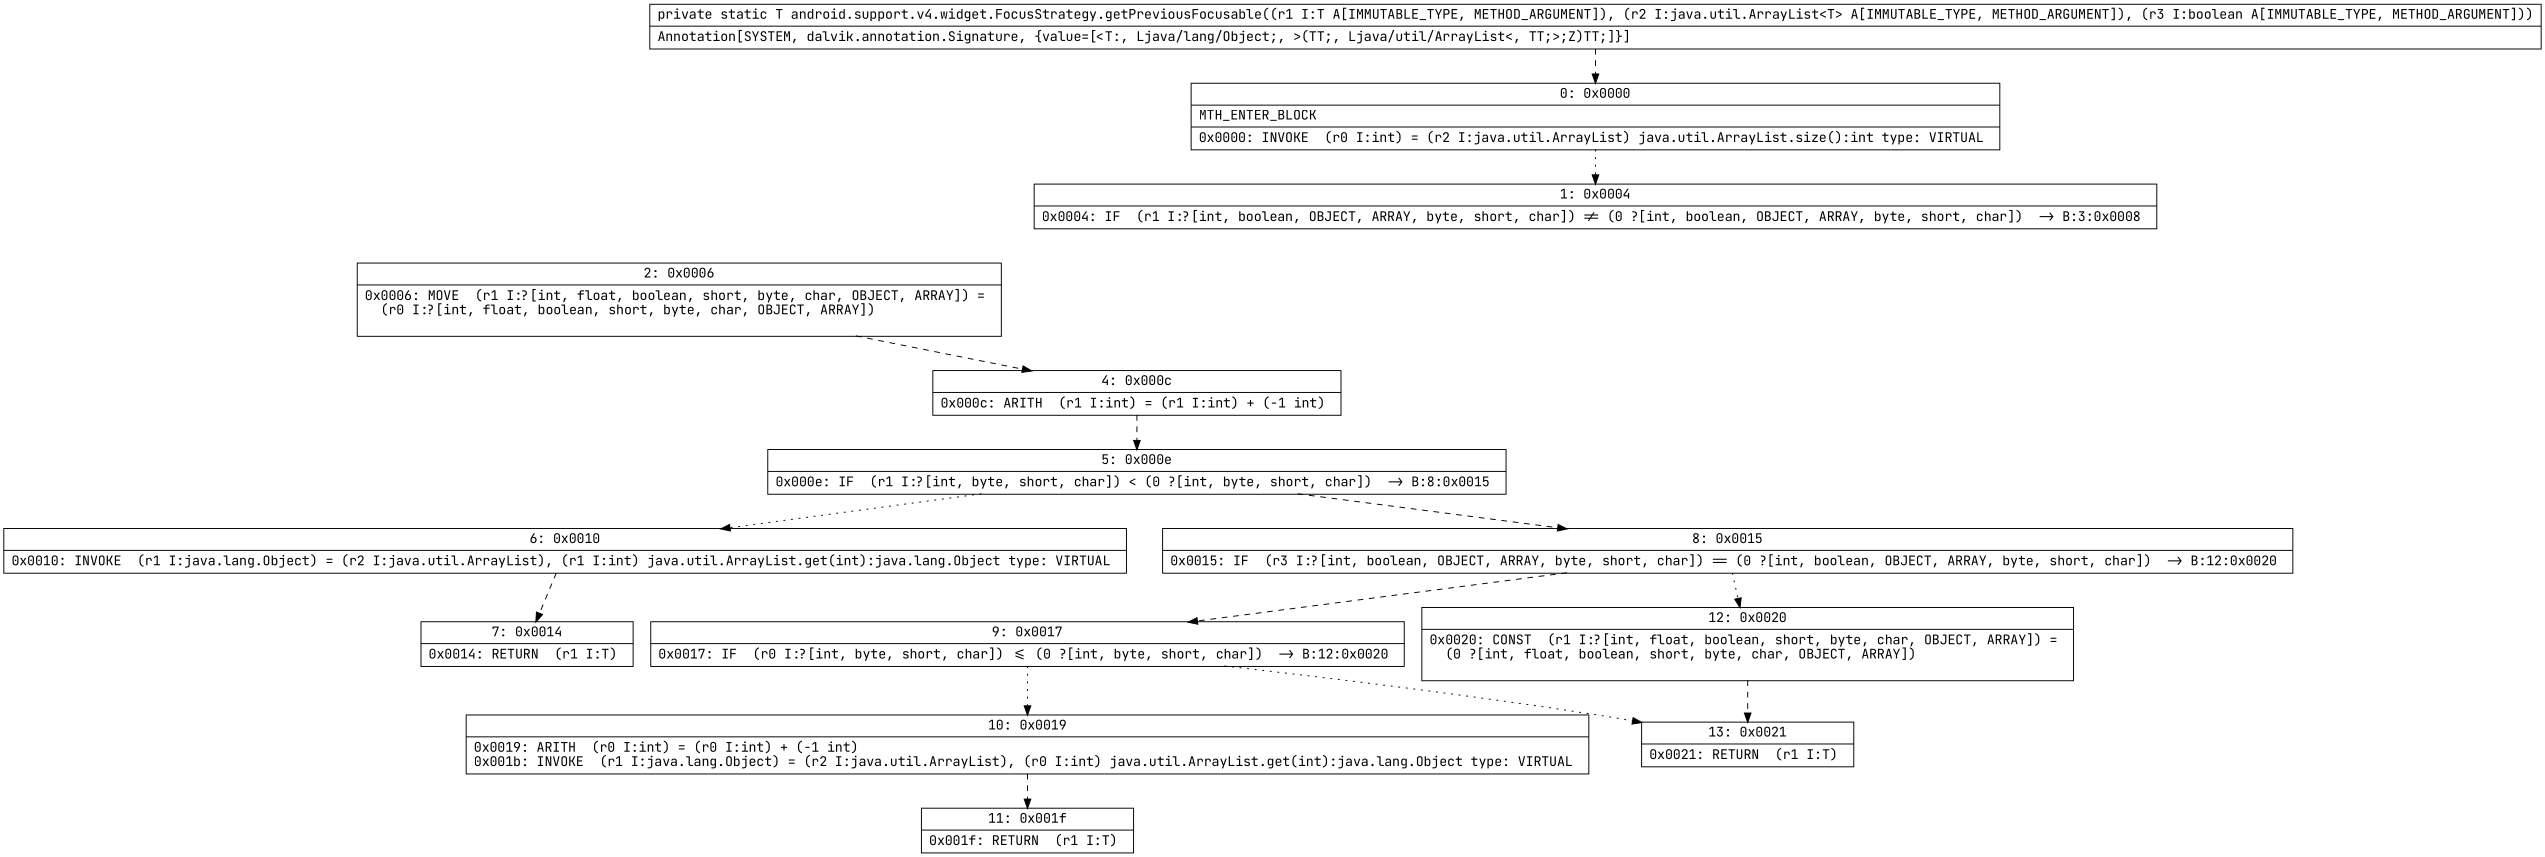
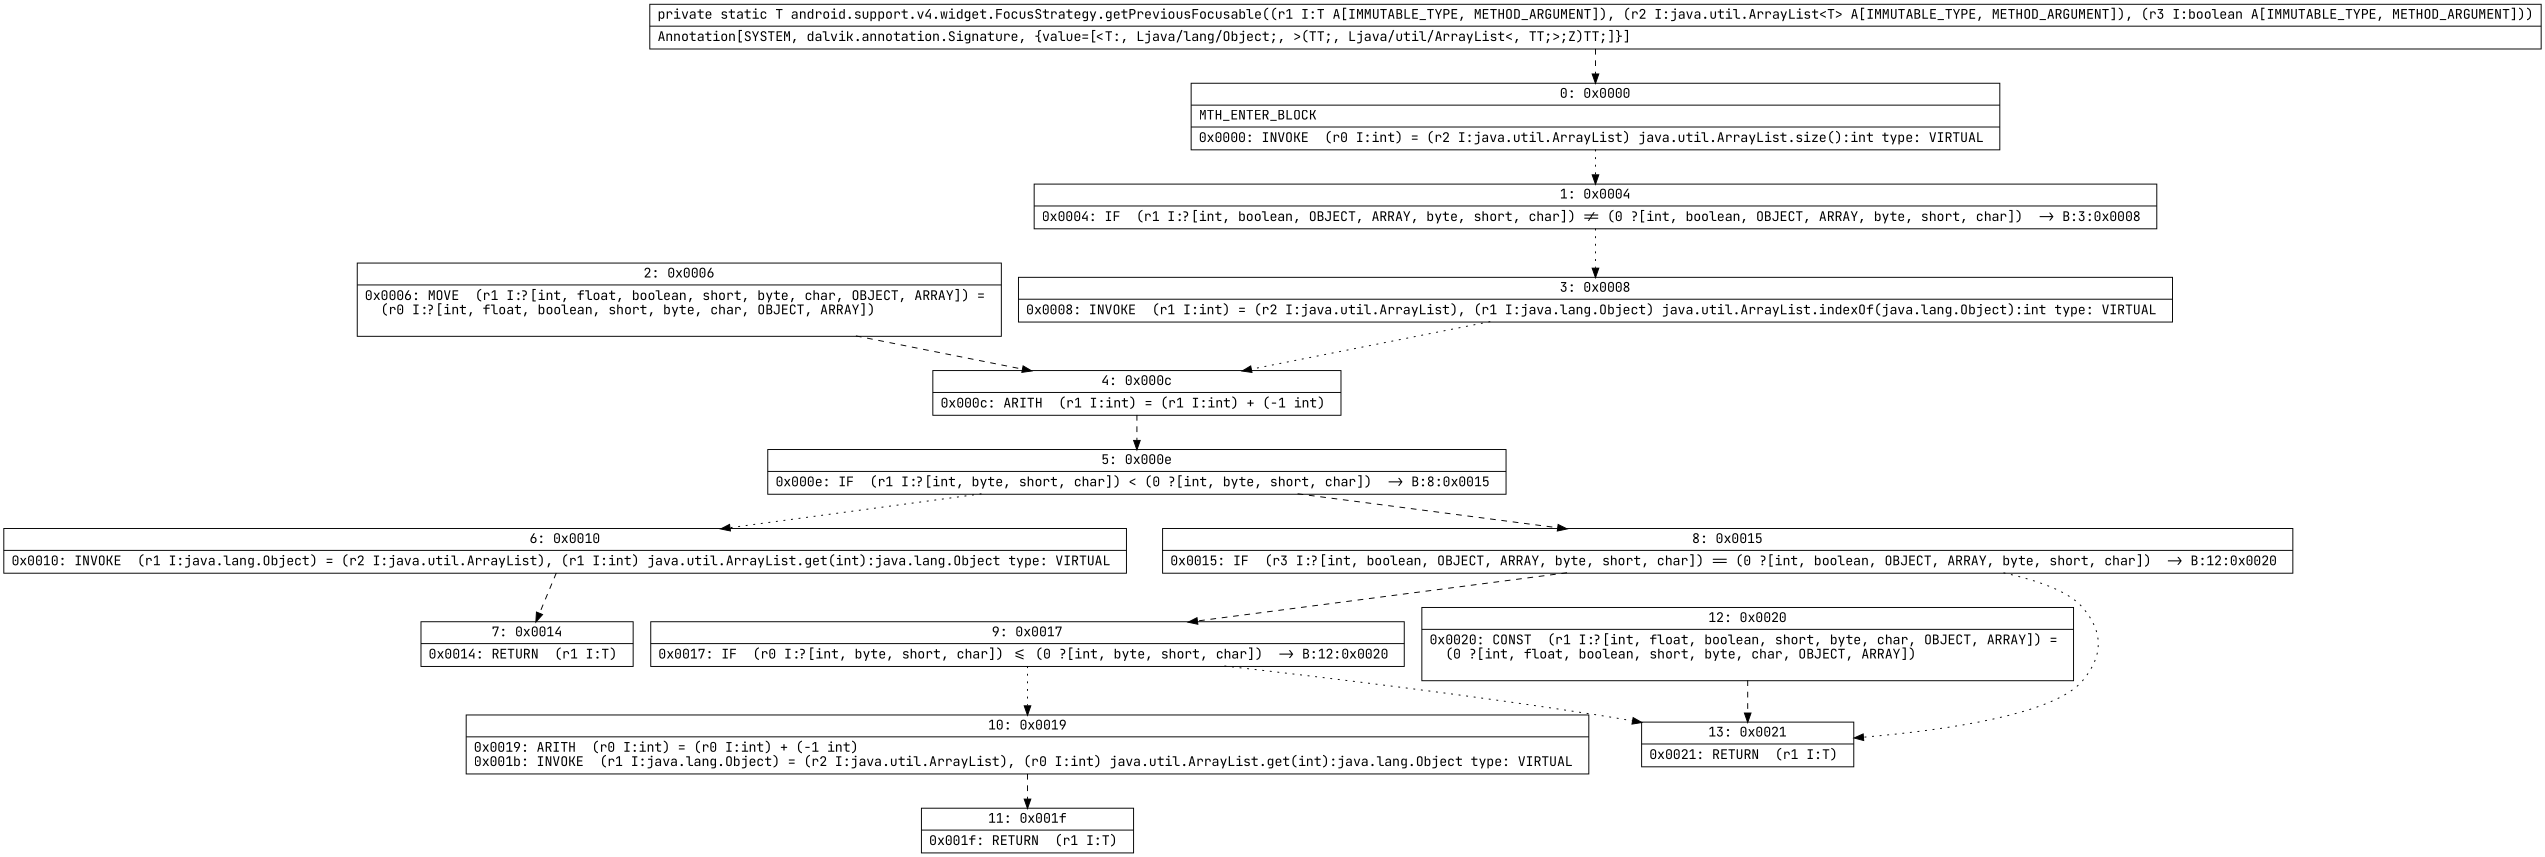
none -> (1595, 300)
(1735, 586) -> (2058, 698)
